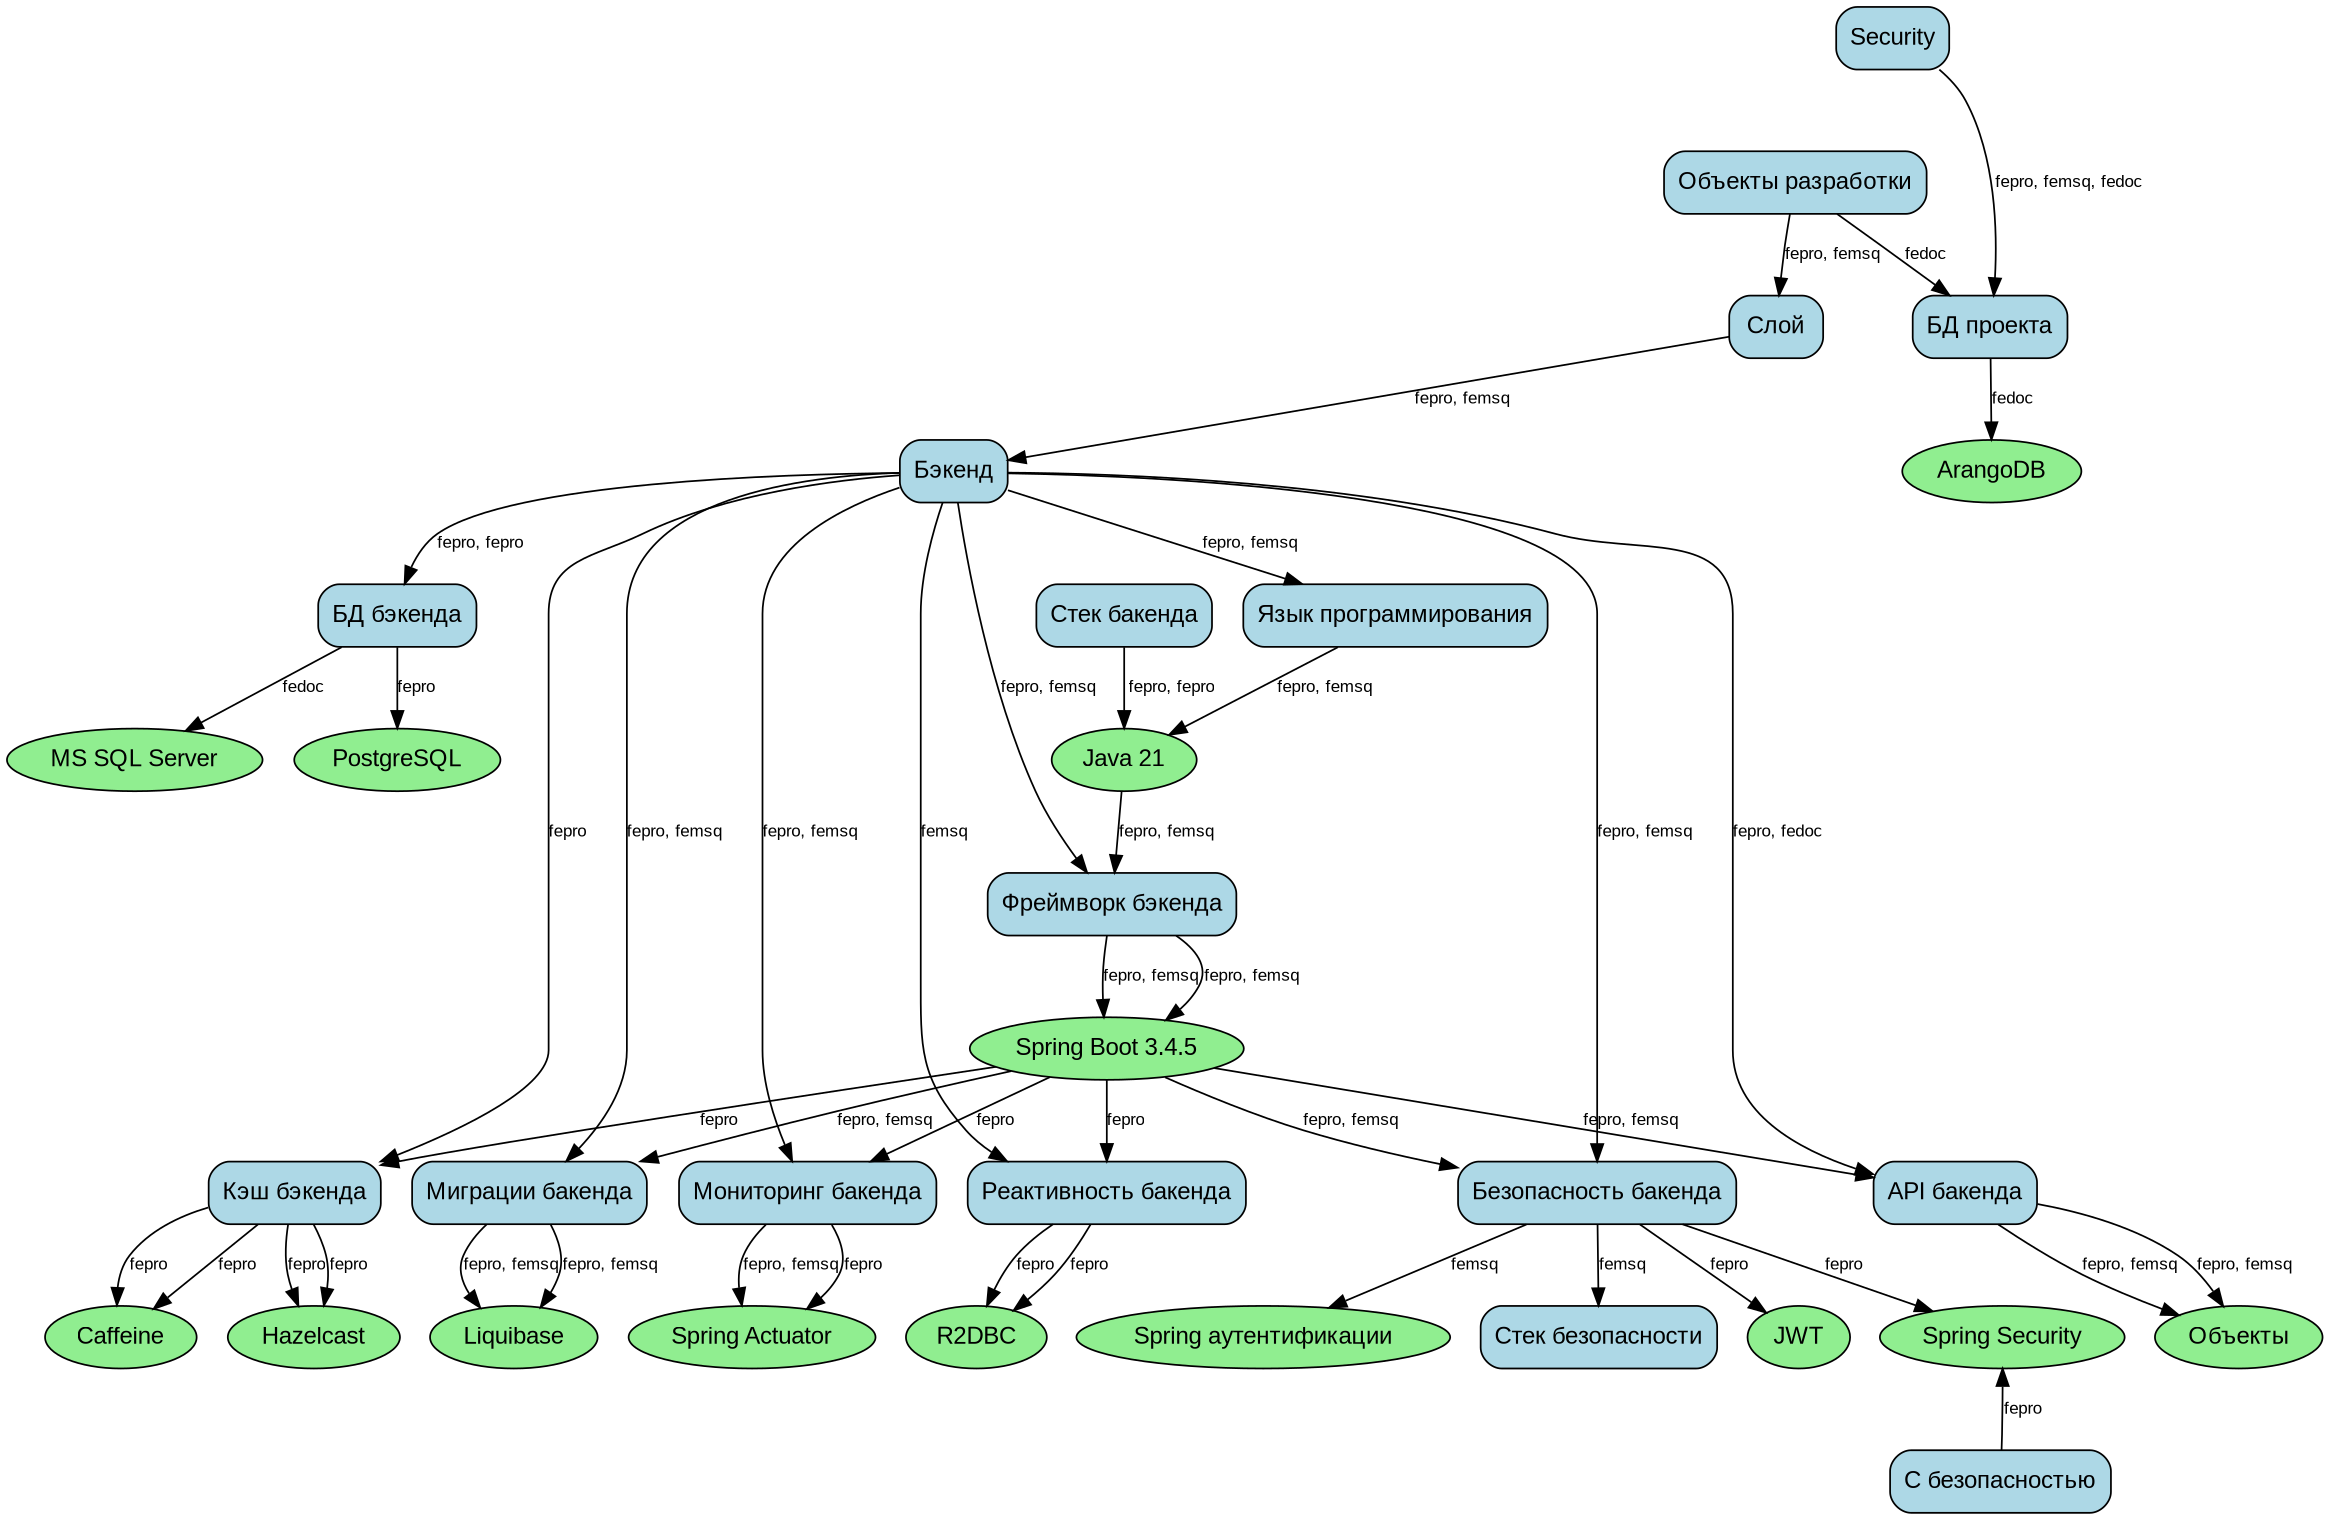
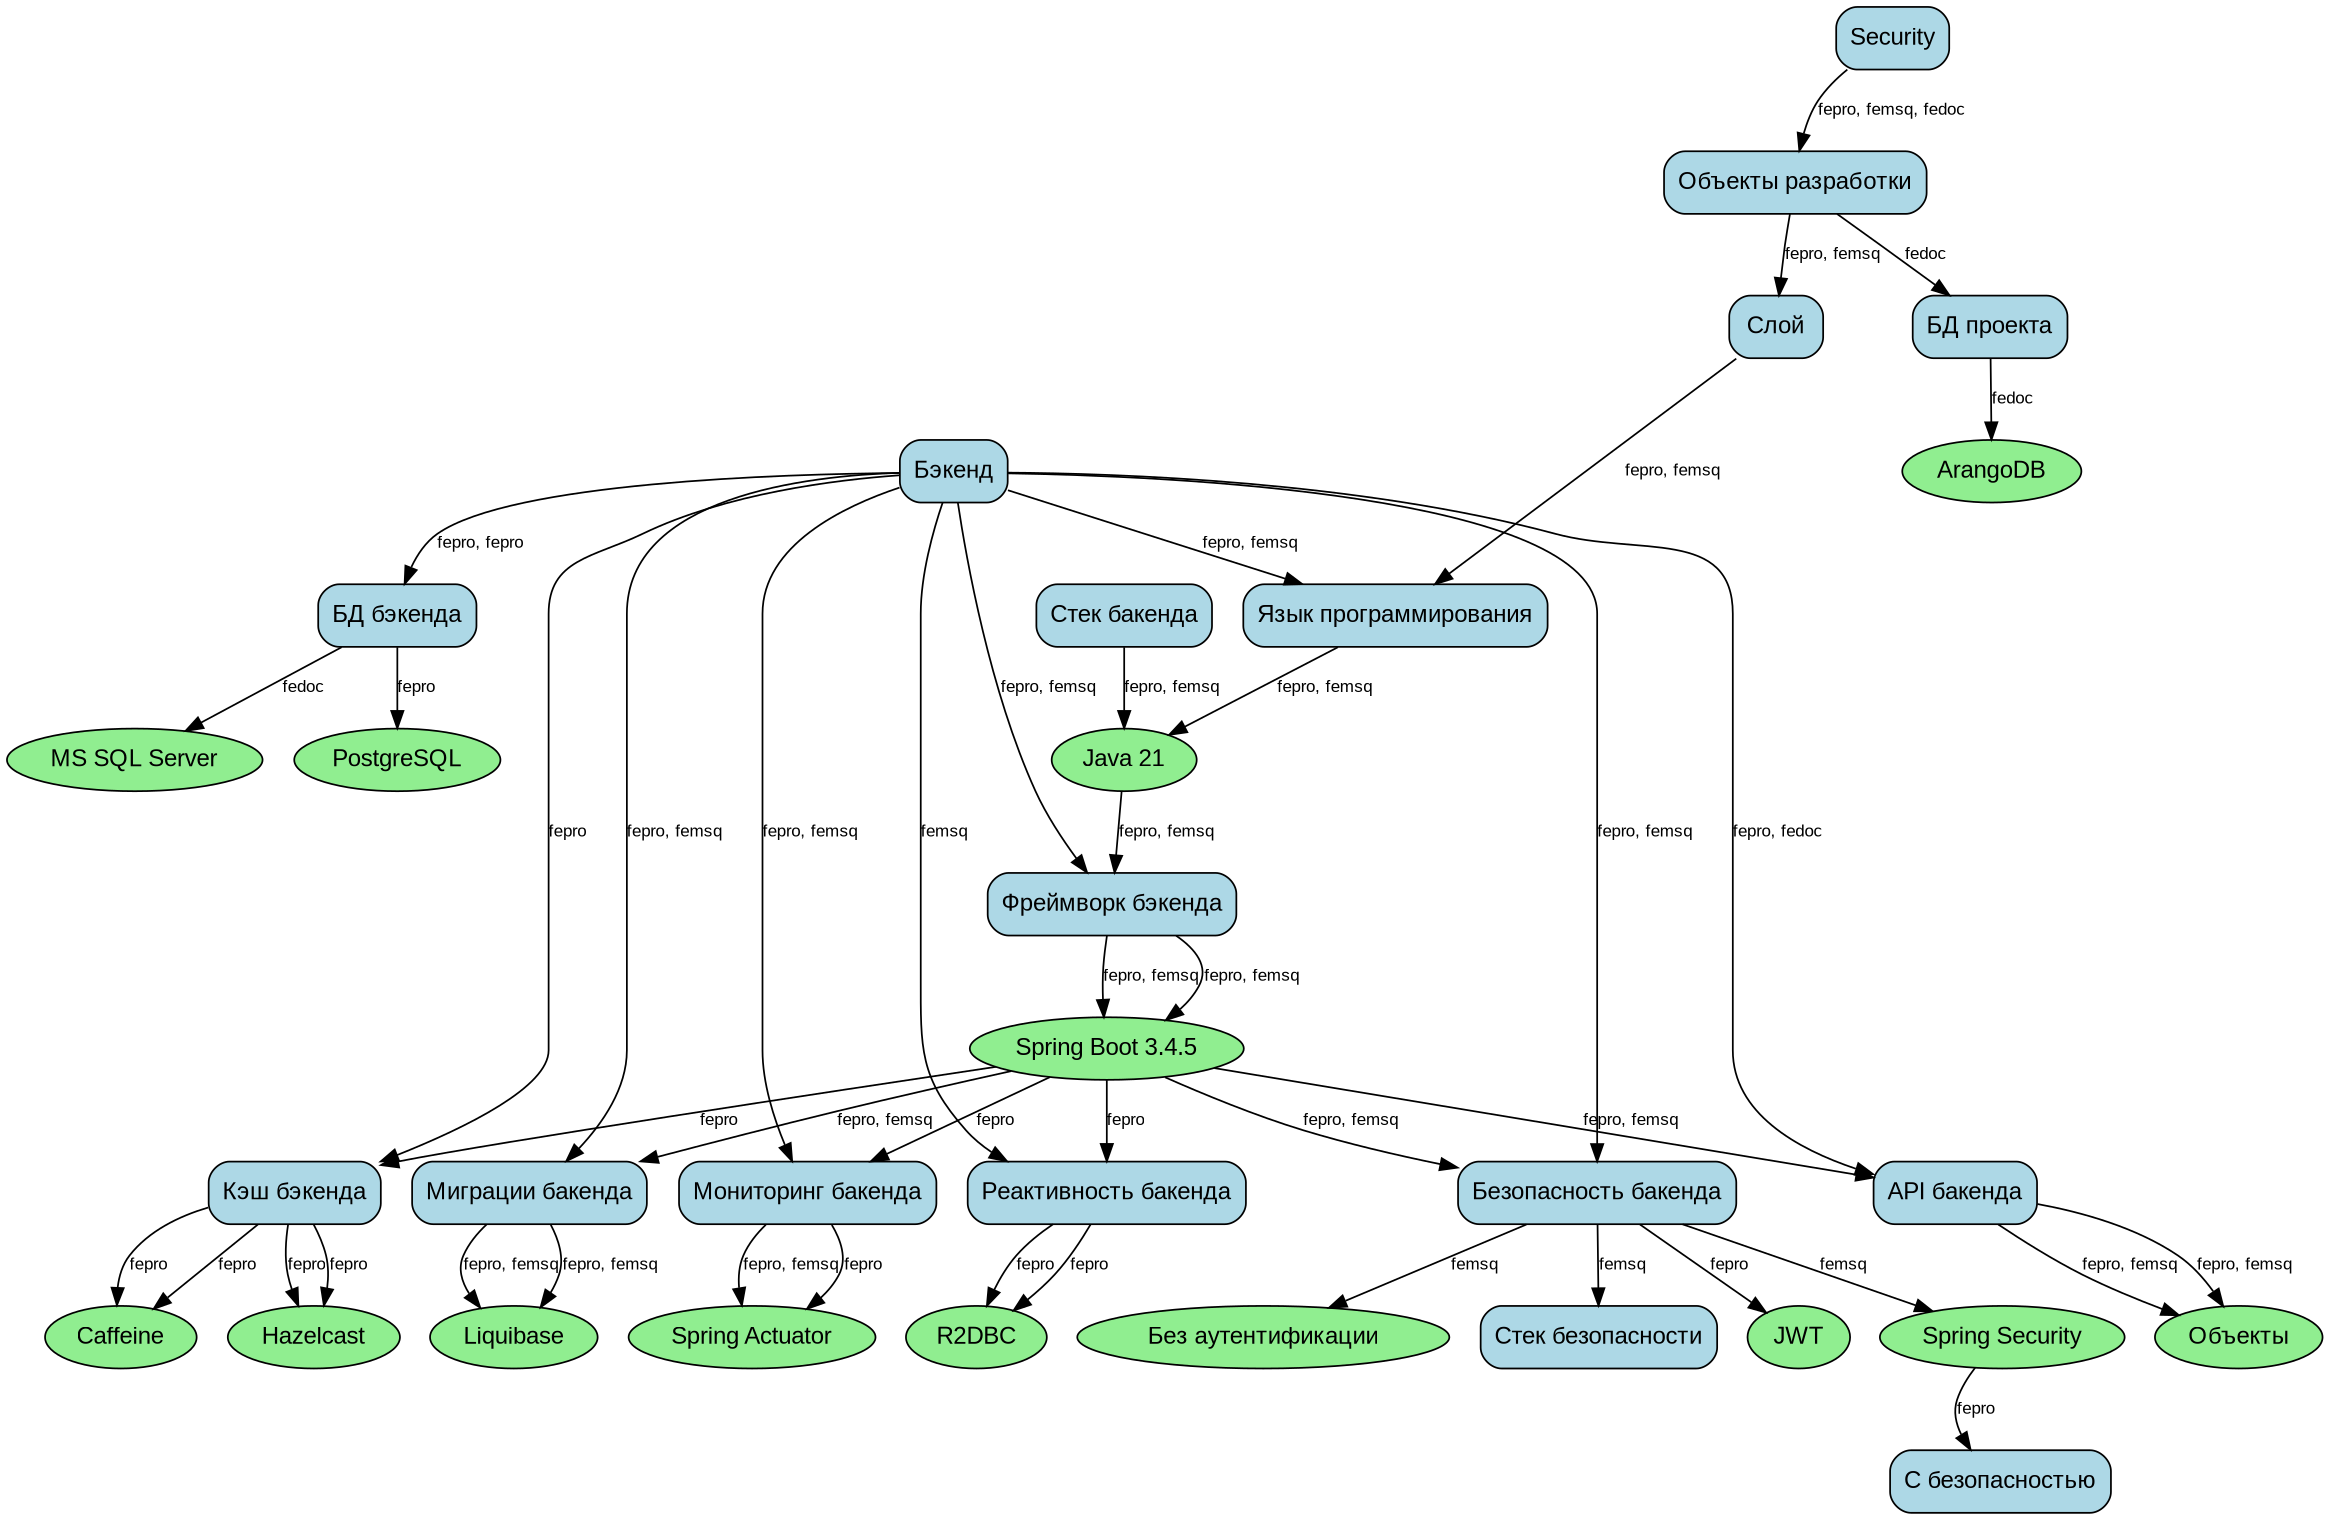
(1988, 167) -> (1820, 98)
(1377, 397) -> (1593, 466)
(1172, 688) -> (1172, 688)
(1844, 1265) -> (1844, 1265)
(1263, 1337) -> (1263, 1337)
(2002, 1418) -> (1957, 1399)
